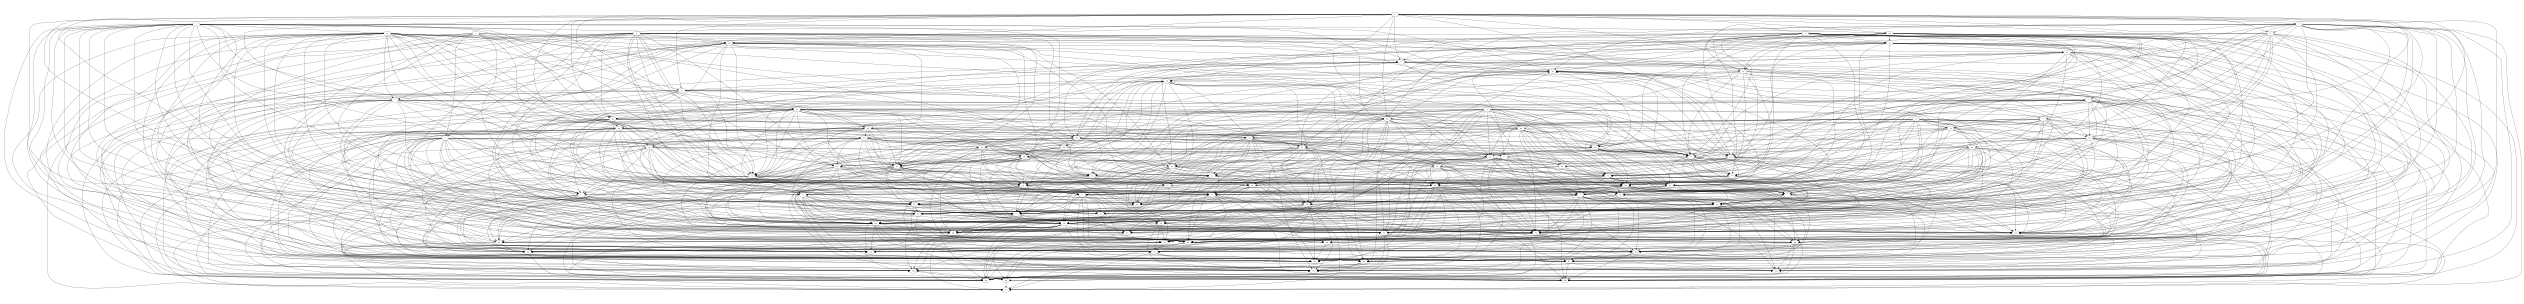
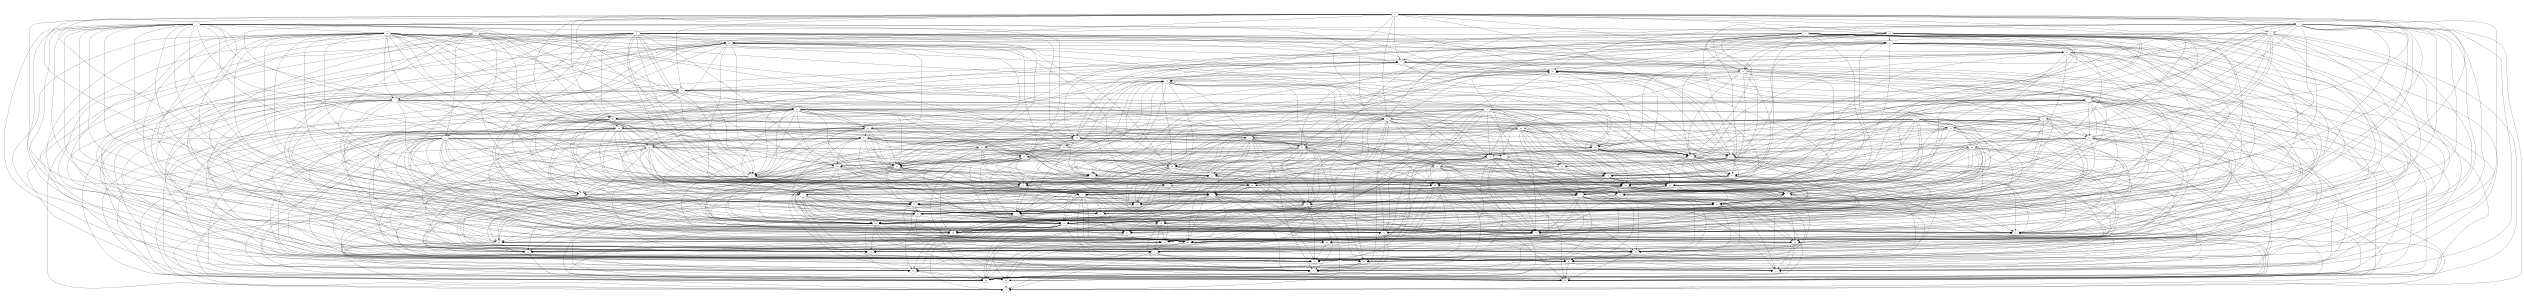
(1607, 170) -> (1138, 156)
